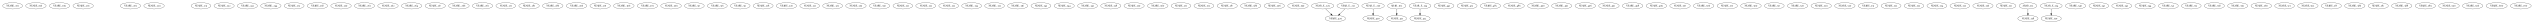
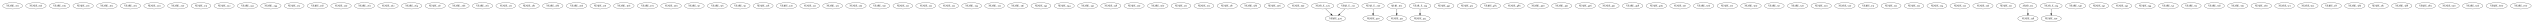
none -> (107, 6)
none -> (178, 6)
